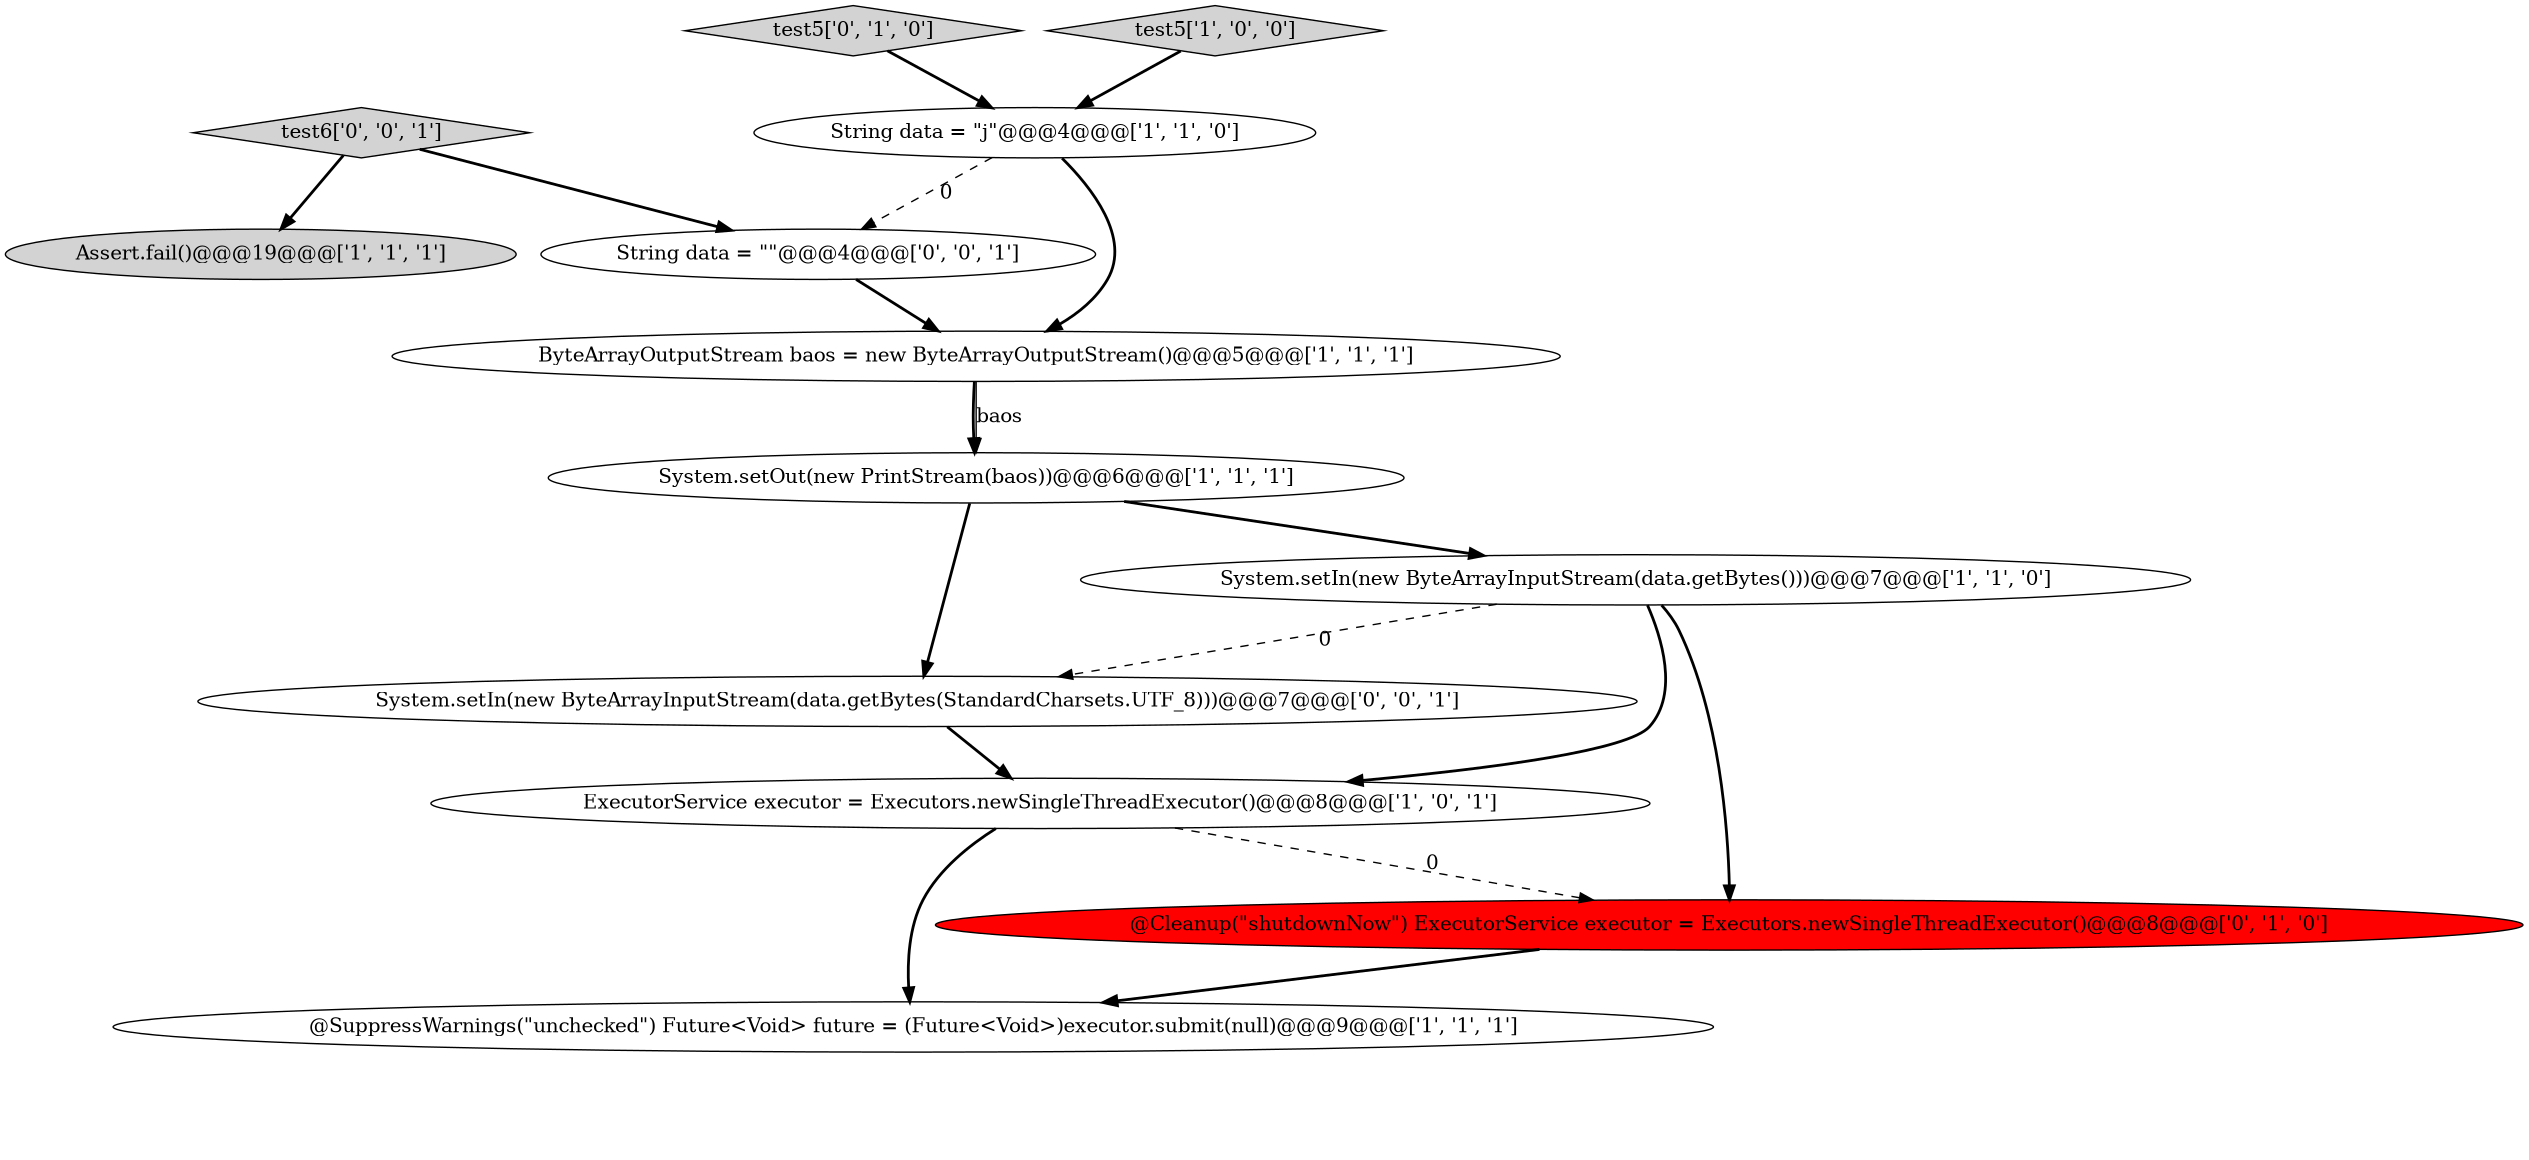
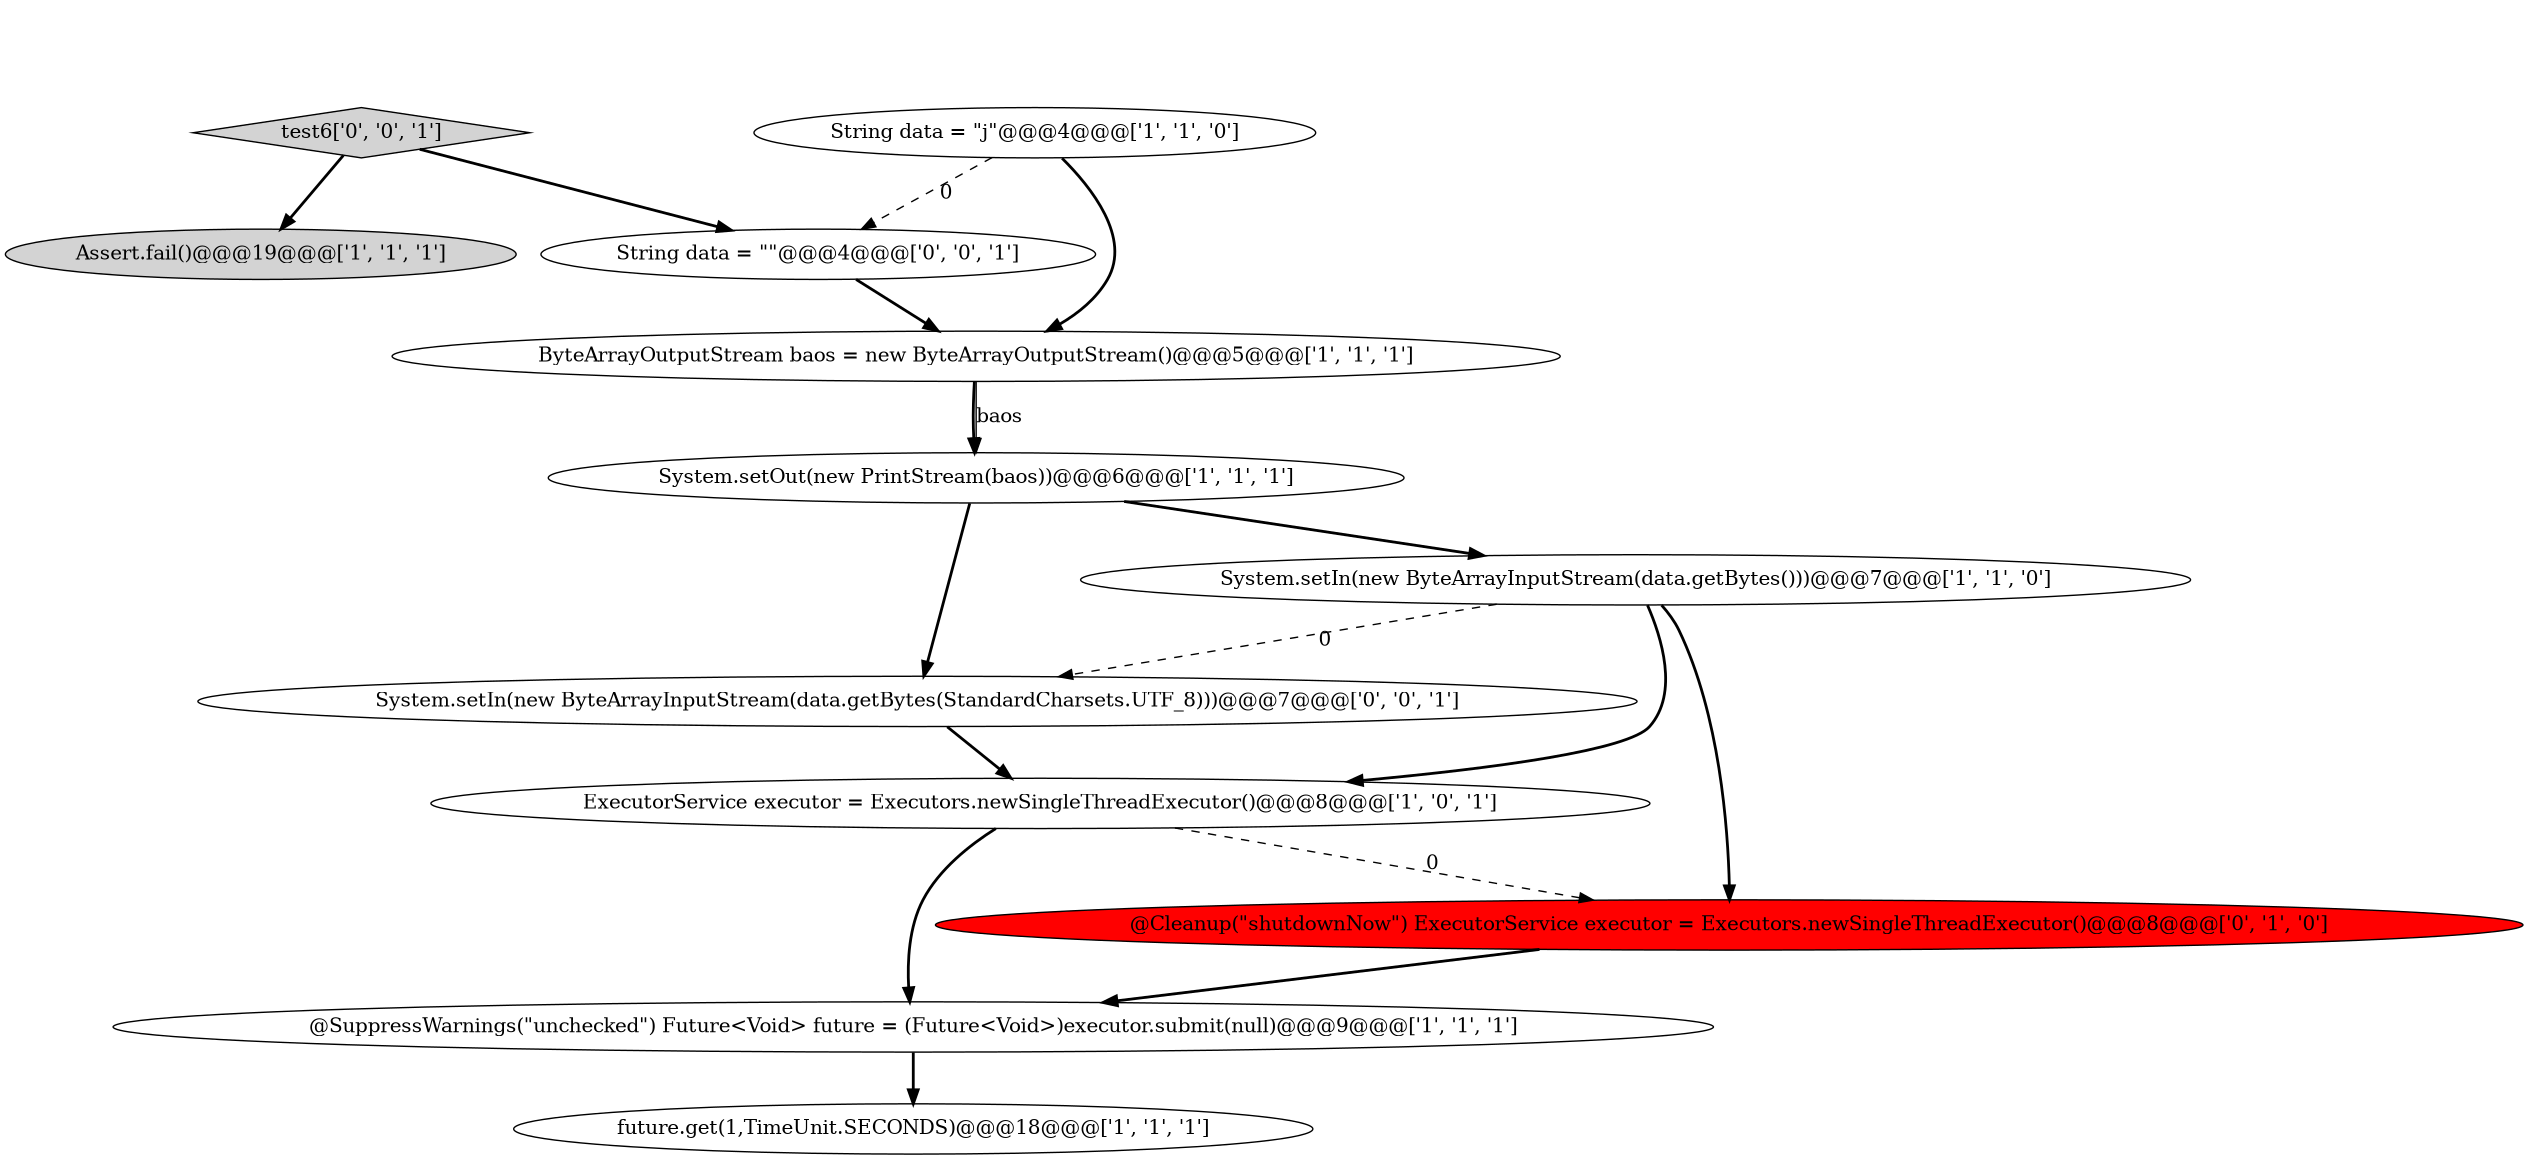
(853, 31) -> none
(1215, 31) -> none
none -> (913, 1129)
